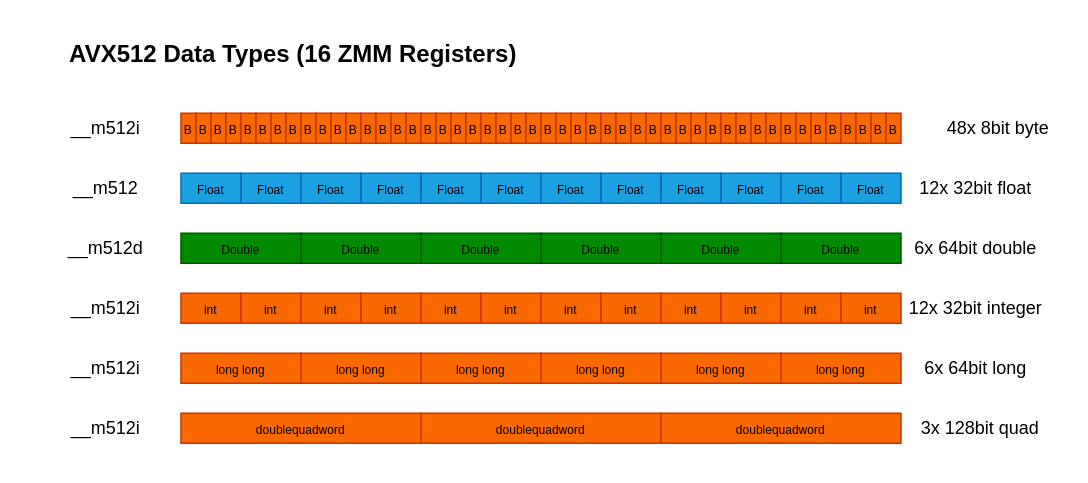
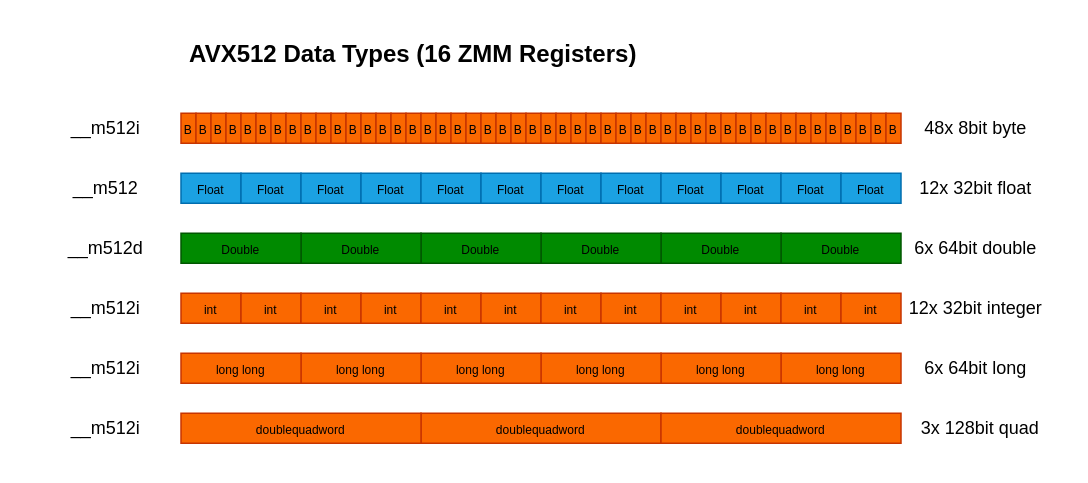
(293, 53) -> (413, 53)
(998, 128) -> (976, 128)
